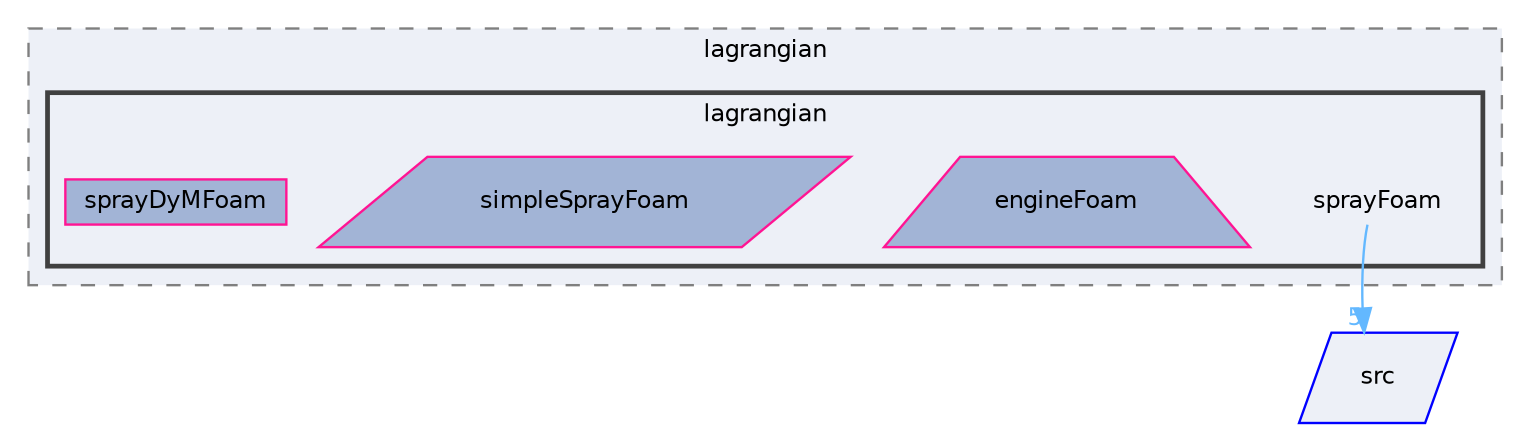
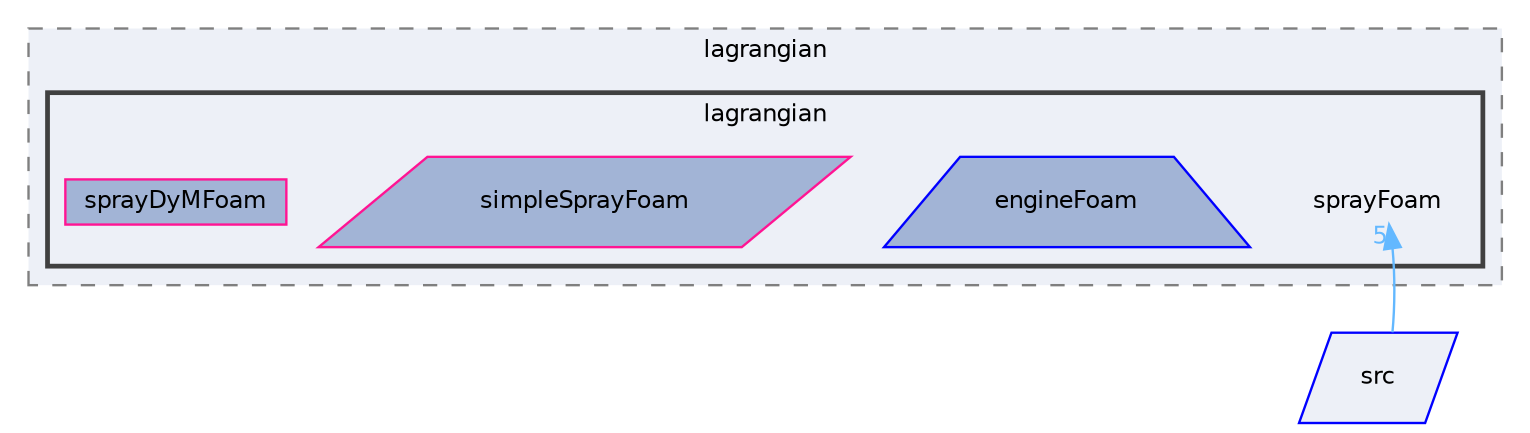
(1067, 202) -> (1067, 202)
(1364, 252) -> (1394, 301)
